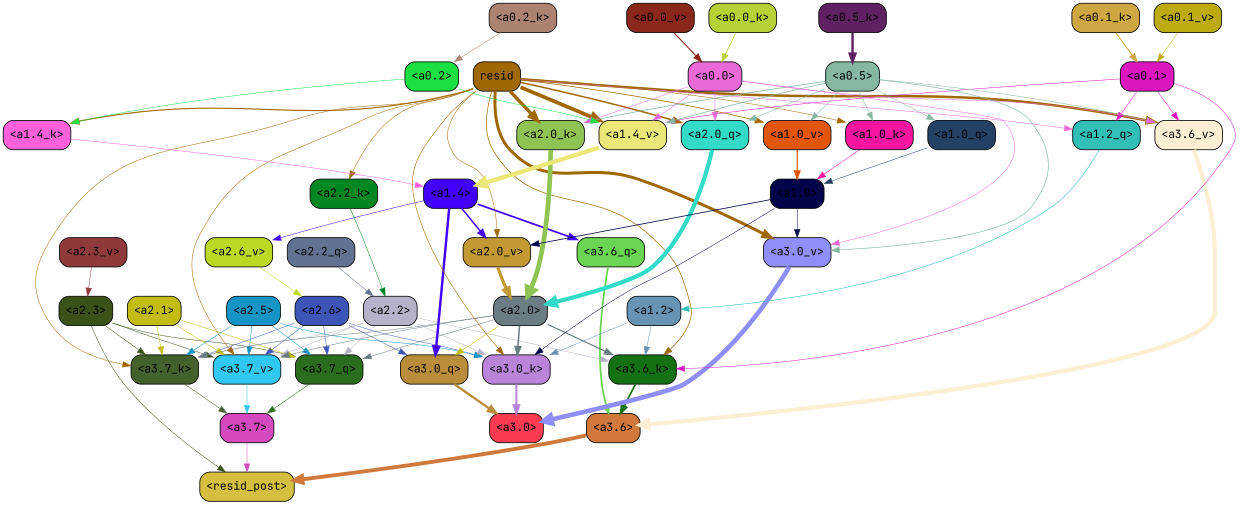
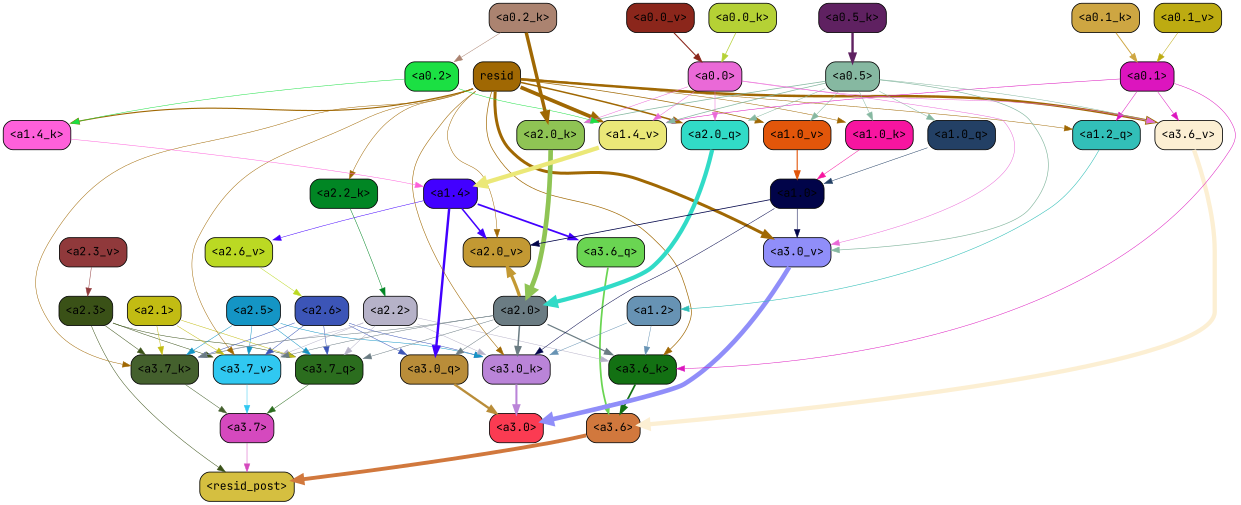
(517, 99) -> (536, 72)
(847, 106) -> (847, 106)
(321, 252) -> none
(502, 278) -> (516, 285)
(481, 338) -> (481, 338)
